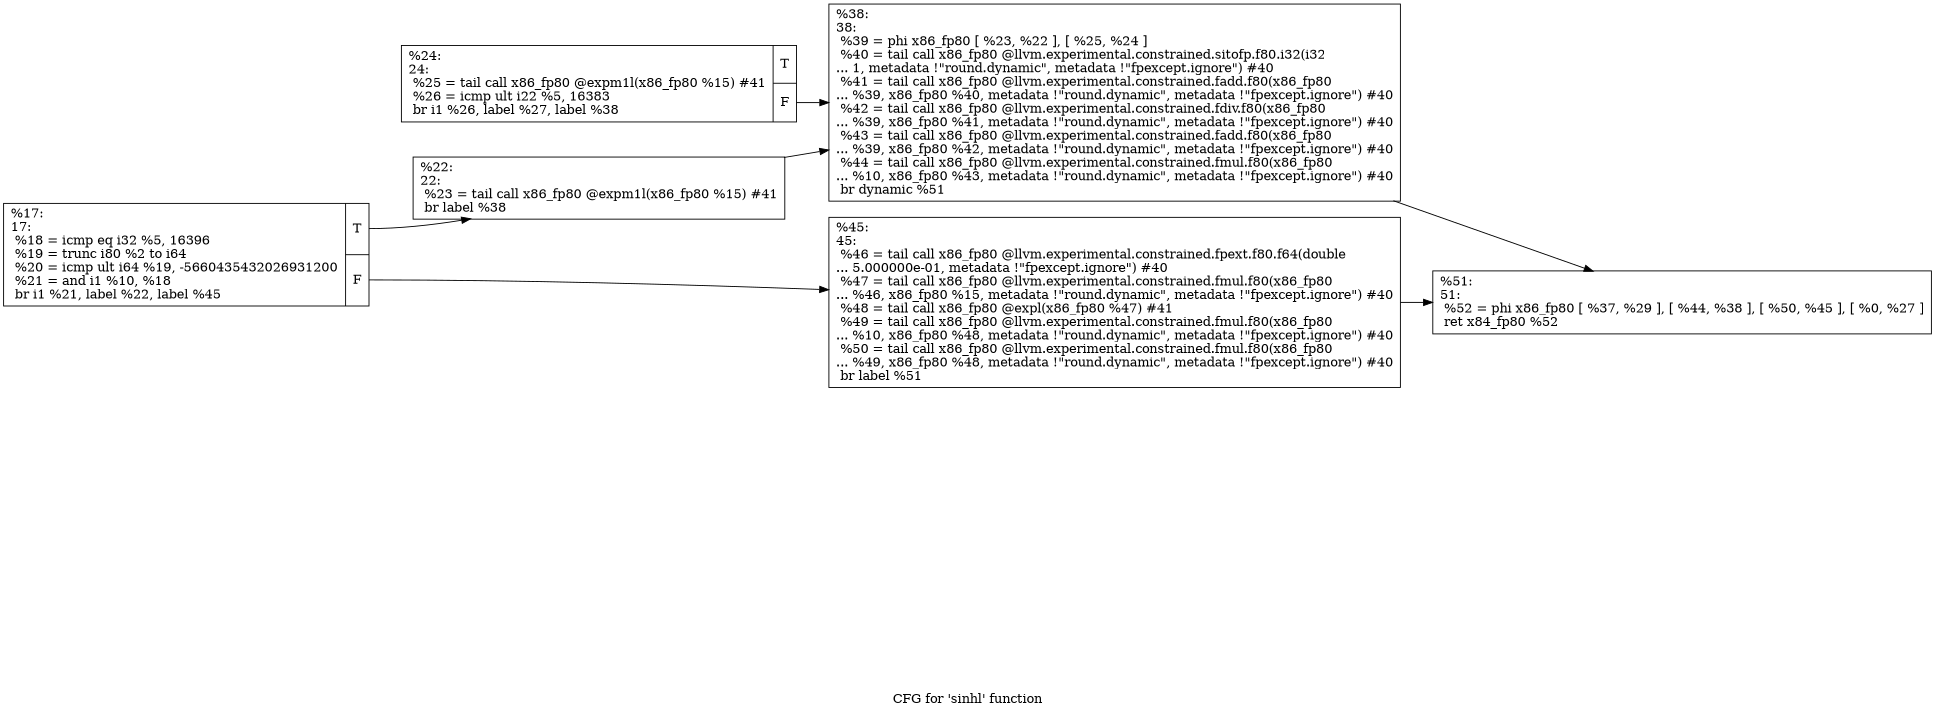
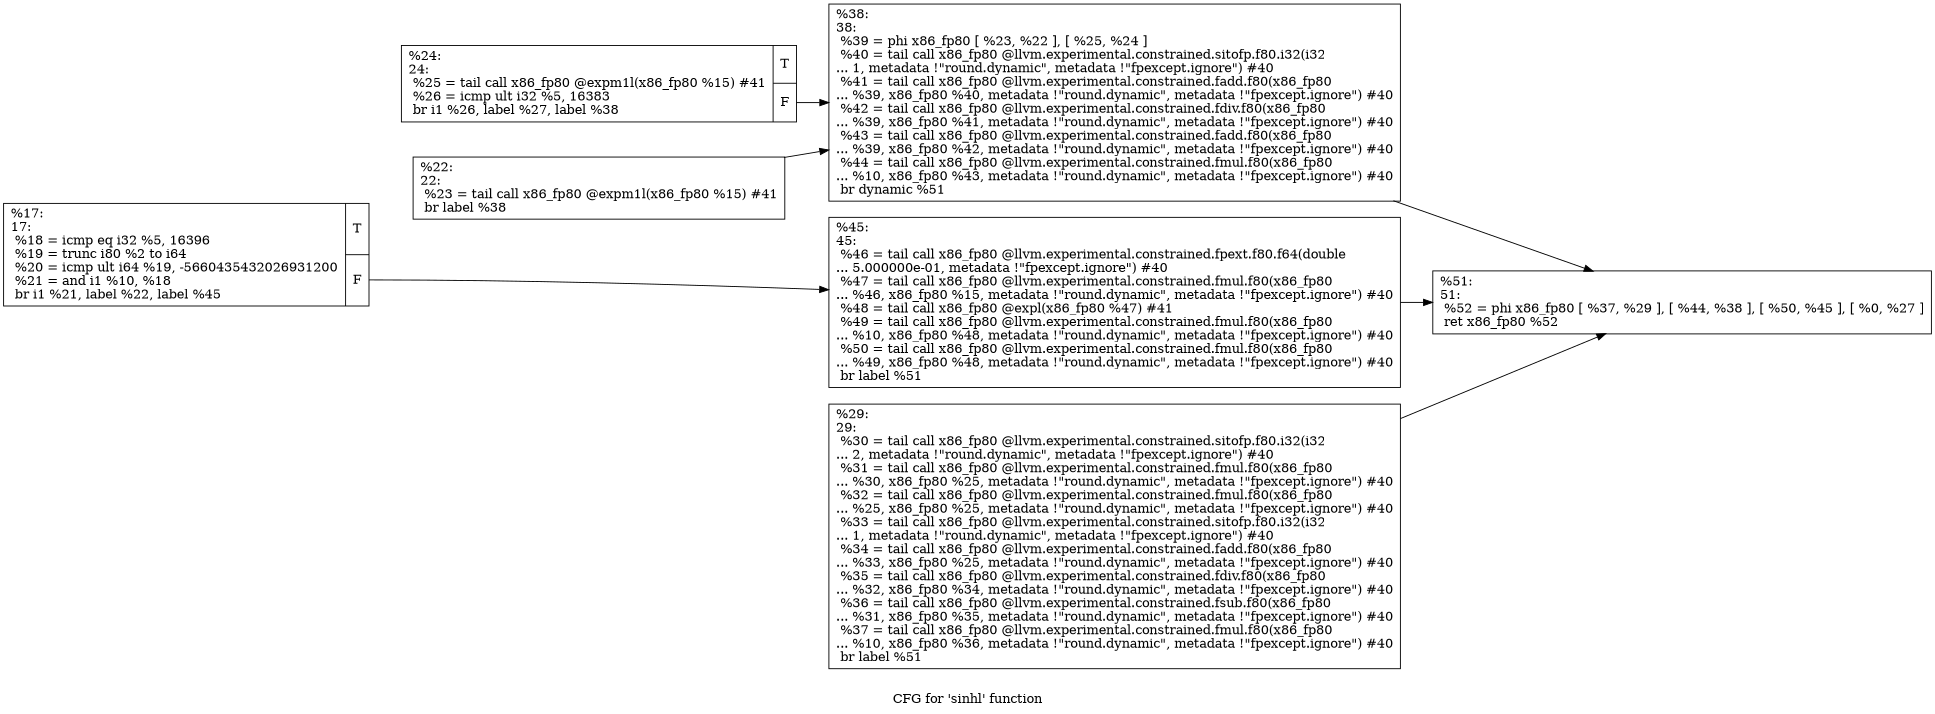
(509, 97) -> (509, 97)
(416, 226) -> none
(1499, 322) -> (1499, 322)
none -> (1115, 536)
